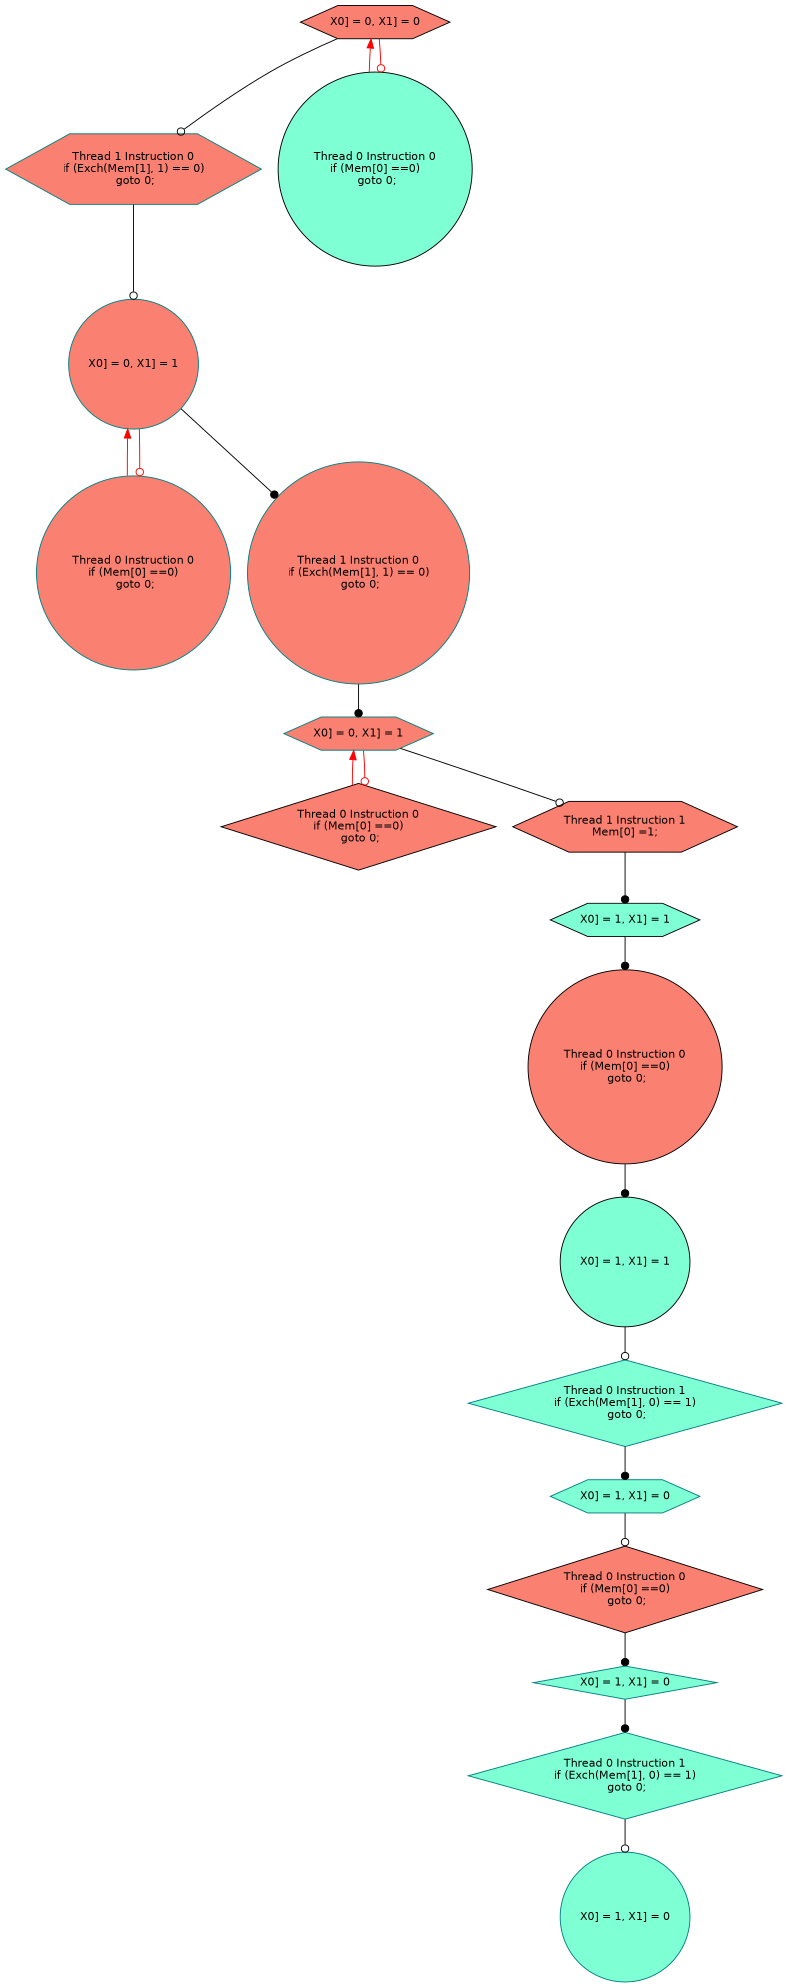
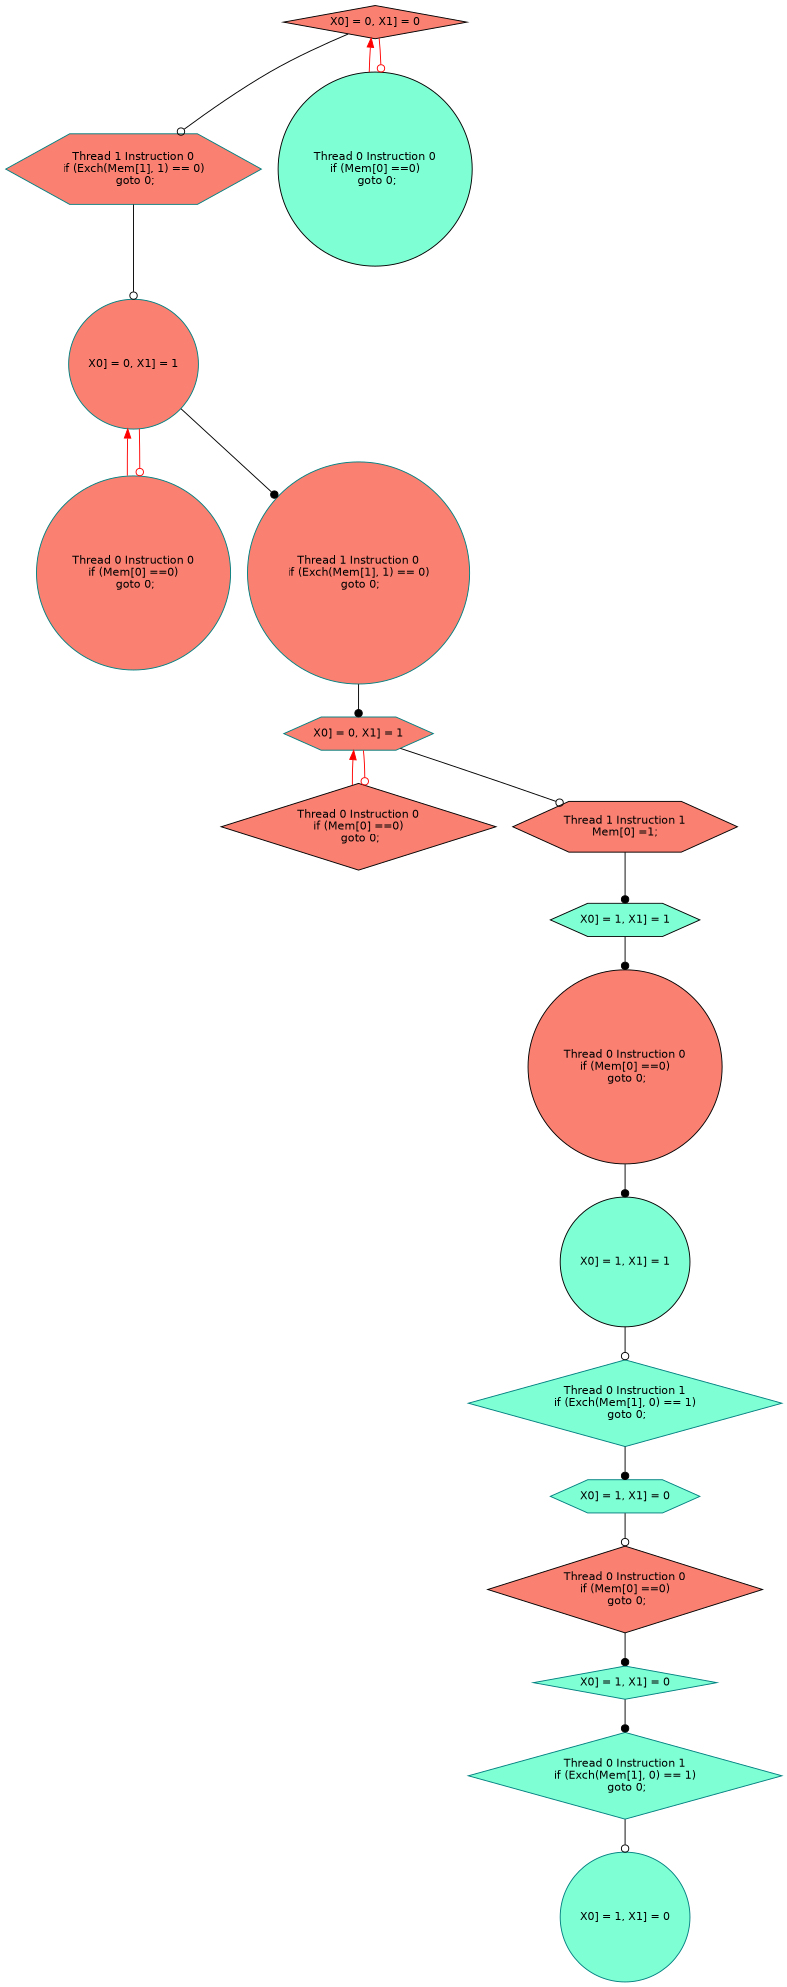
(375, 22) -> (375, 22)
